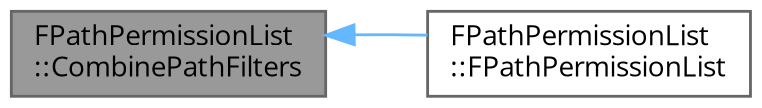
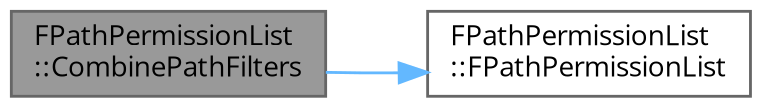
(391, 35) -> (362, 73)
